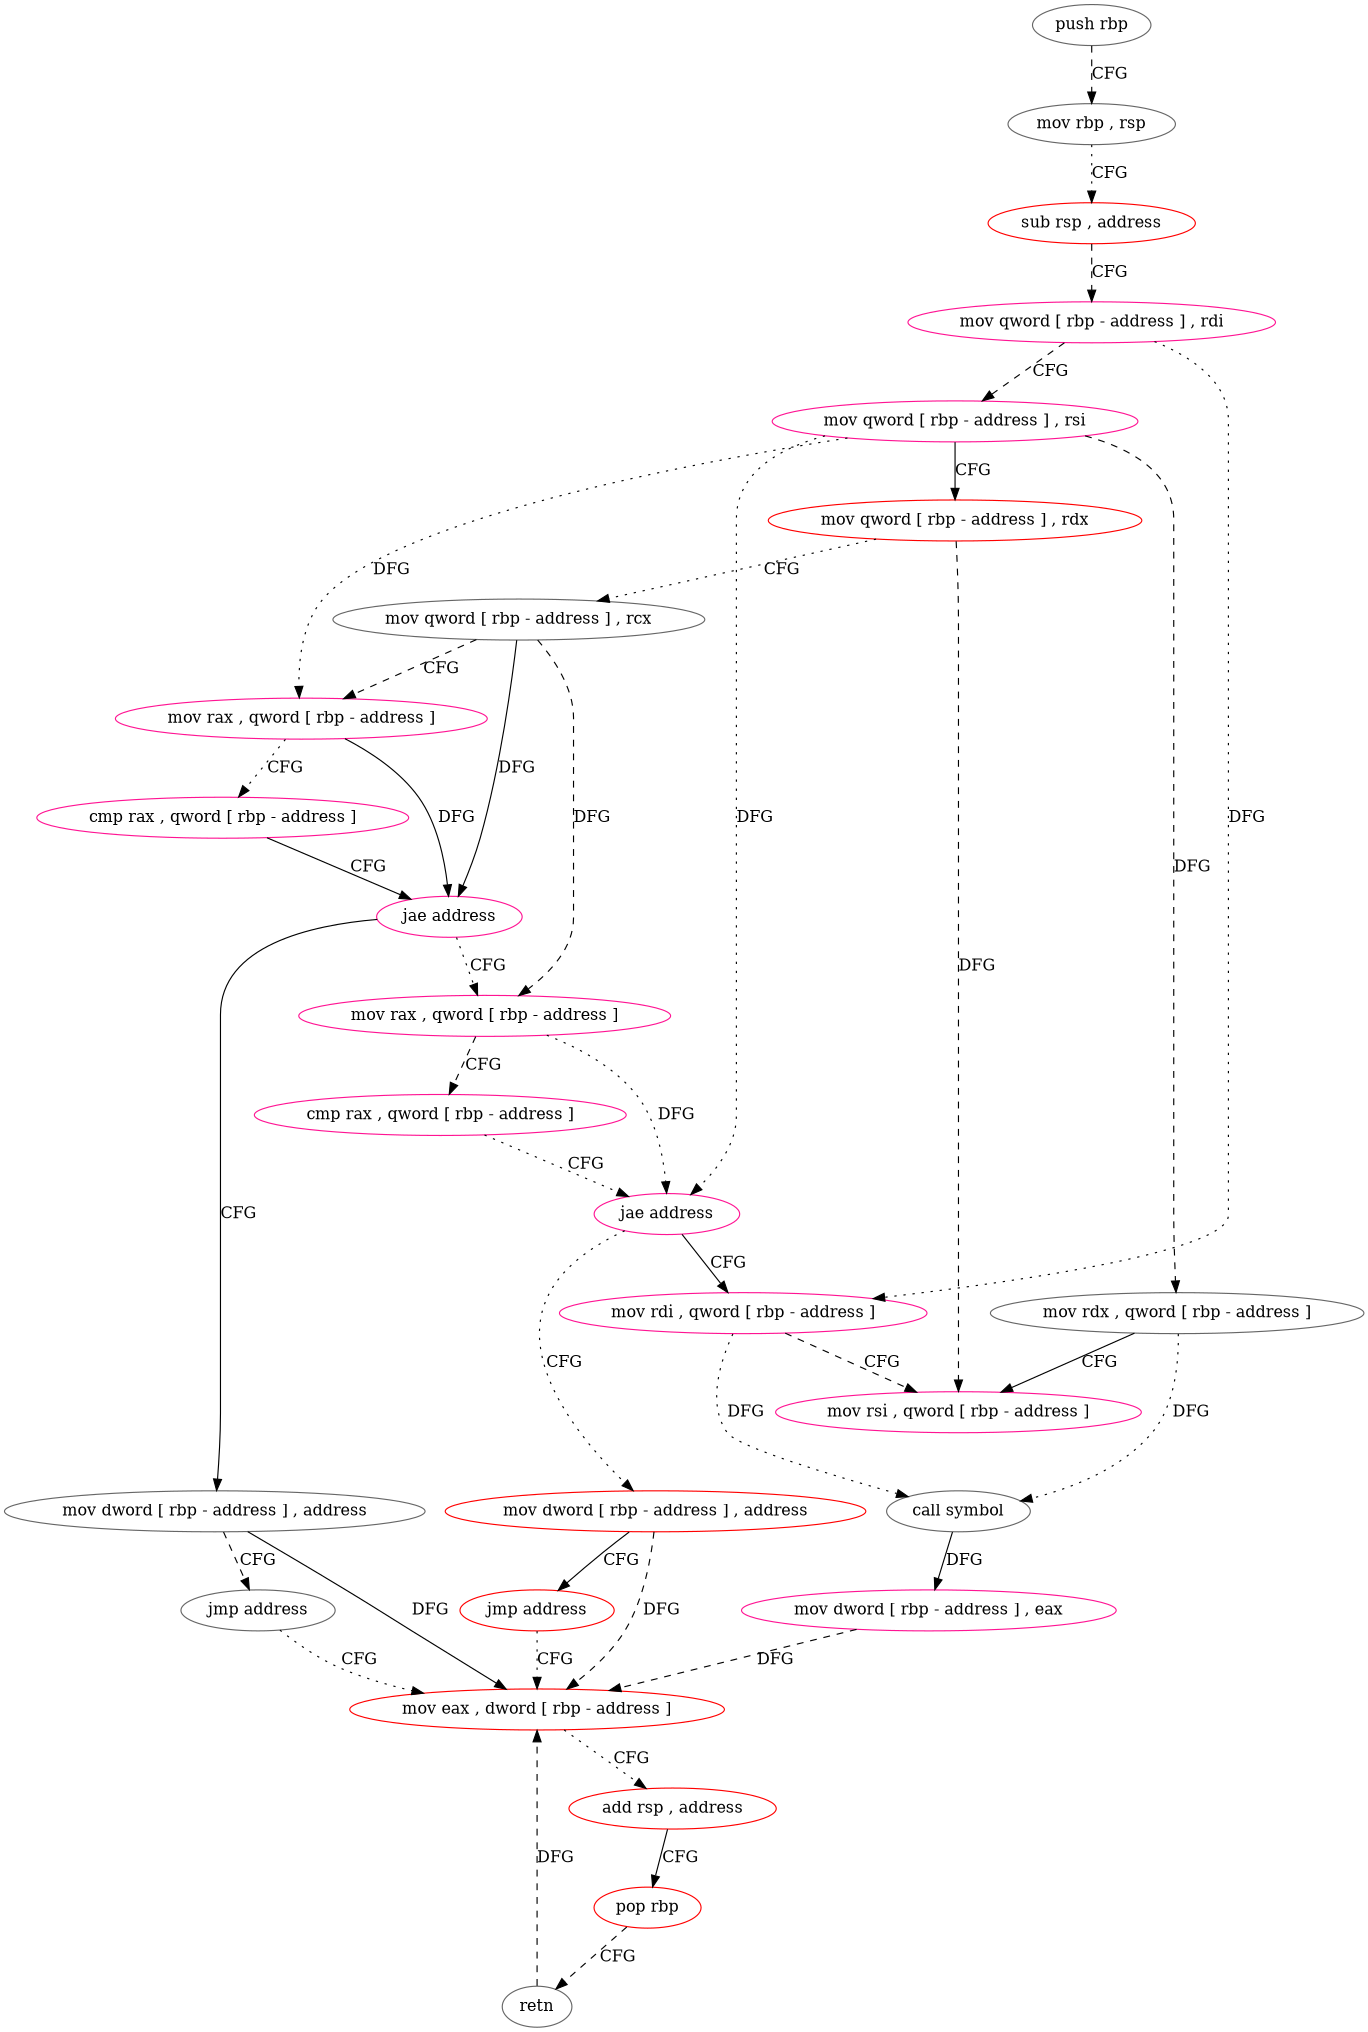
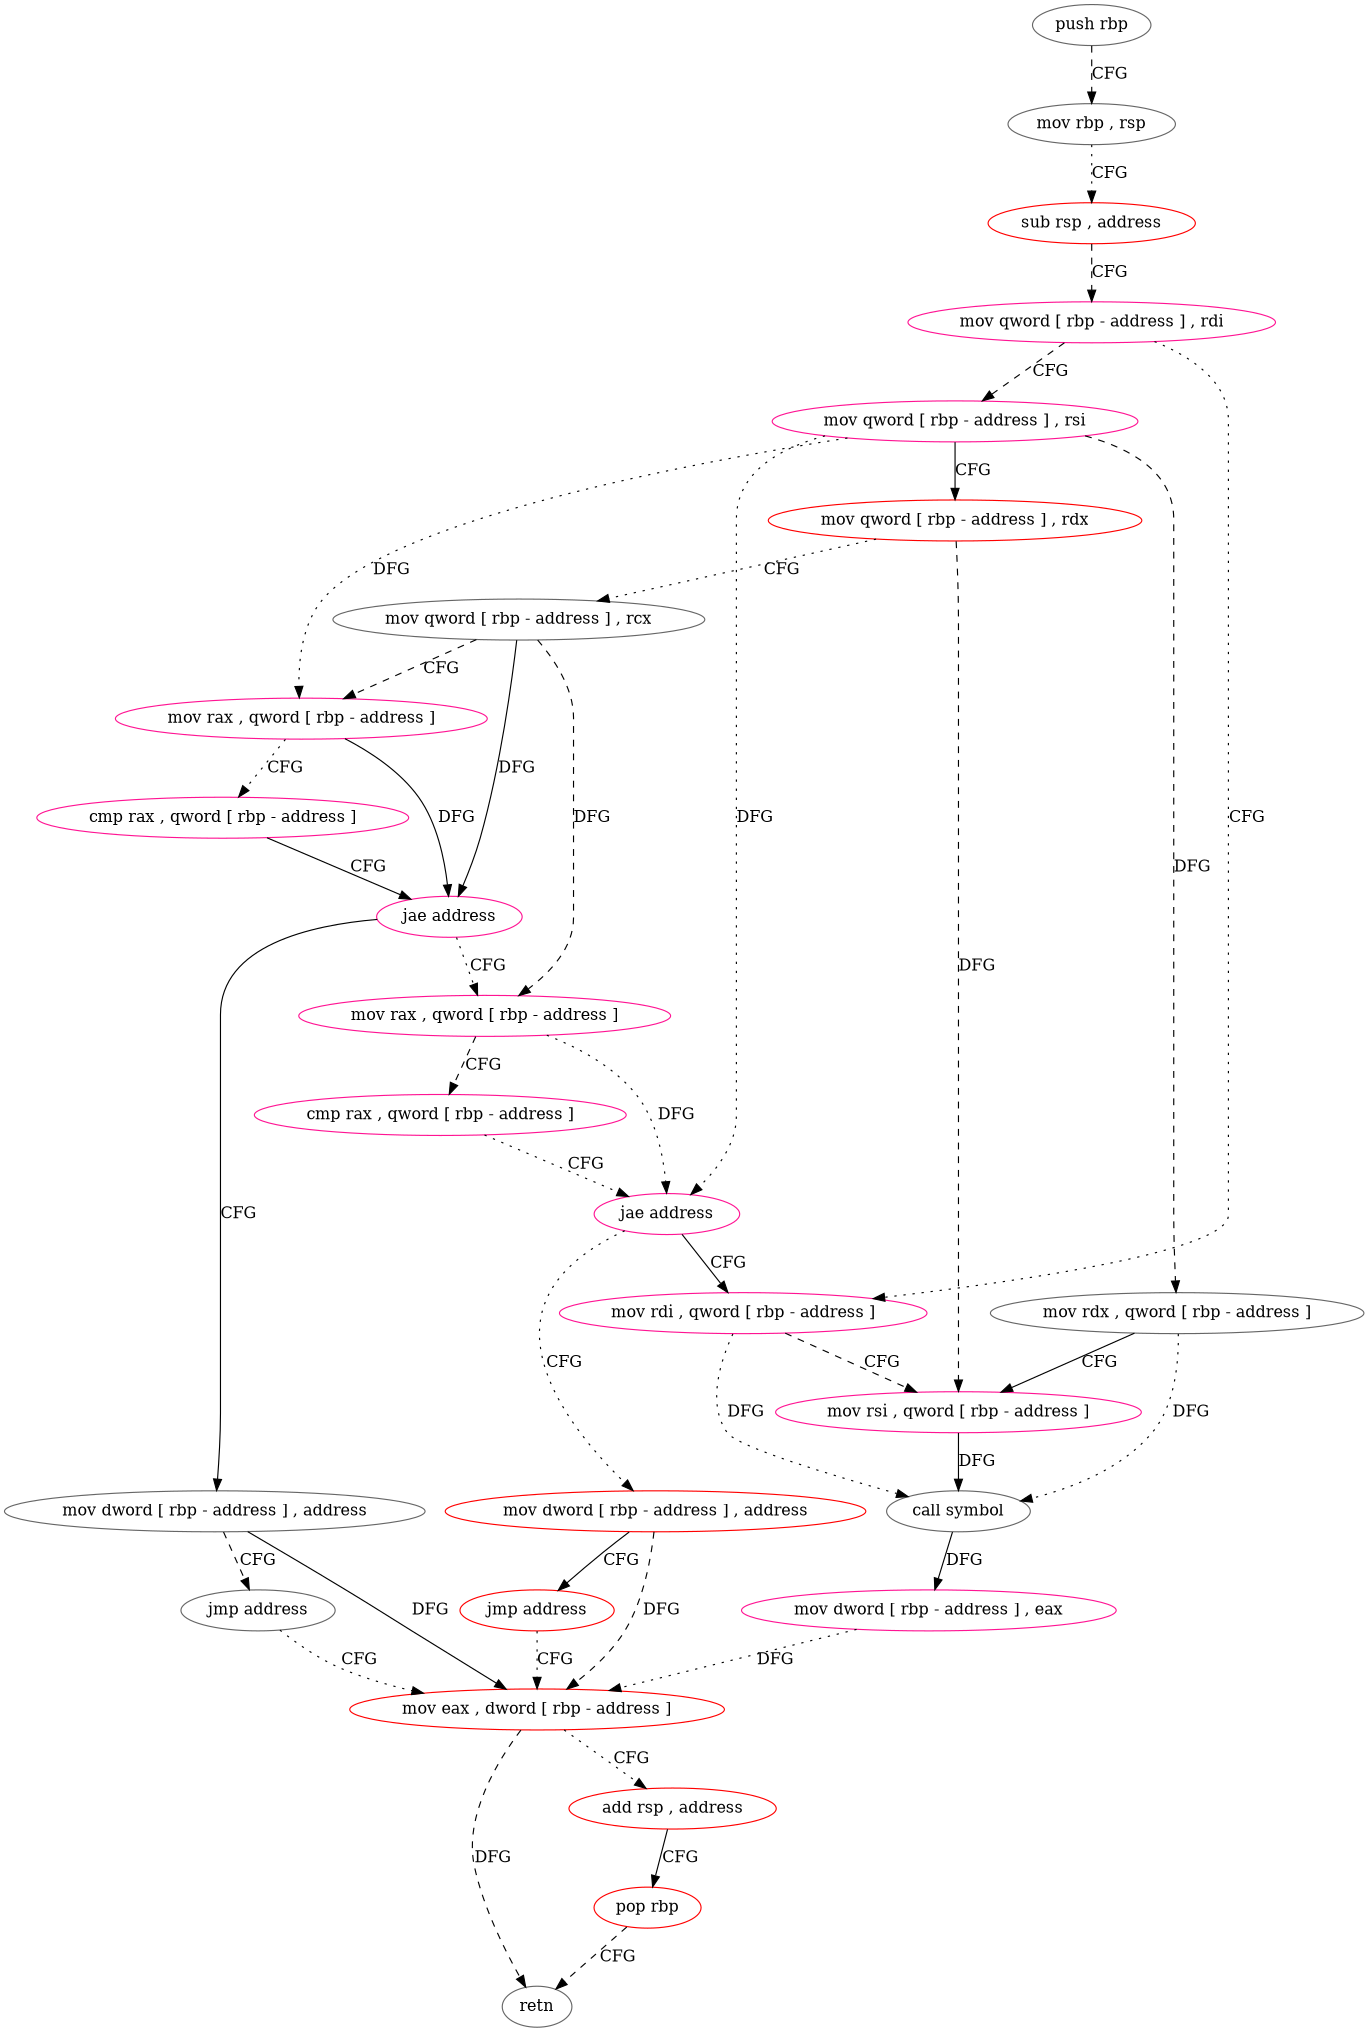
(1247, 818) -> (1247, 818)
none -> (958, 1456)
(739, 1659) -> (739, 1659)
(537, 1864) -> (473, 1852)
